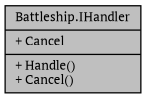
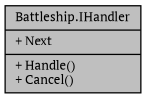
(40, 42) -> (34, 42)
